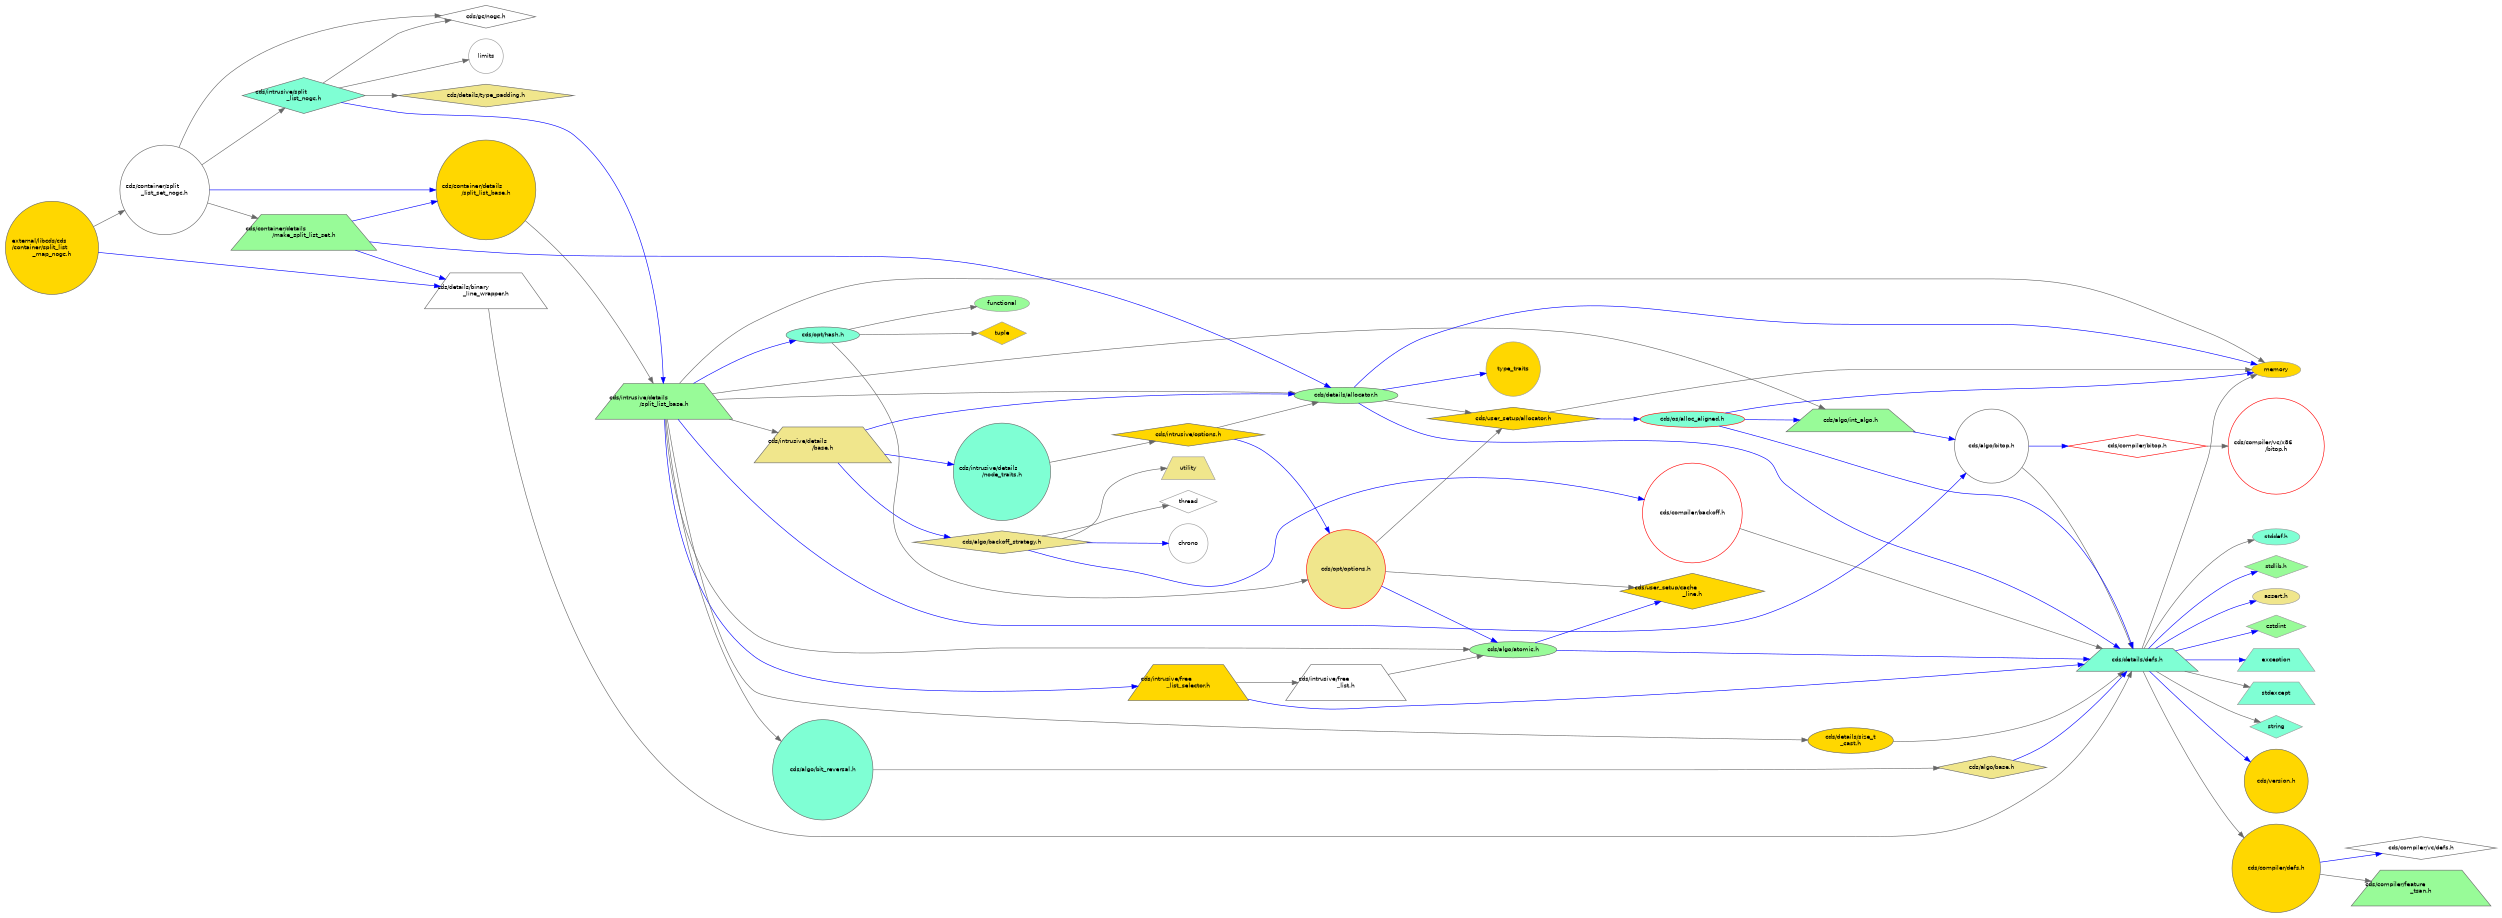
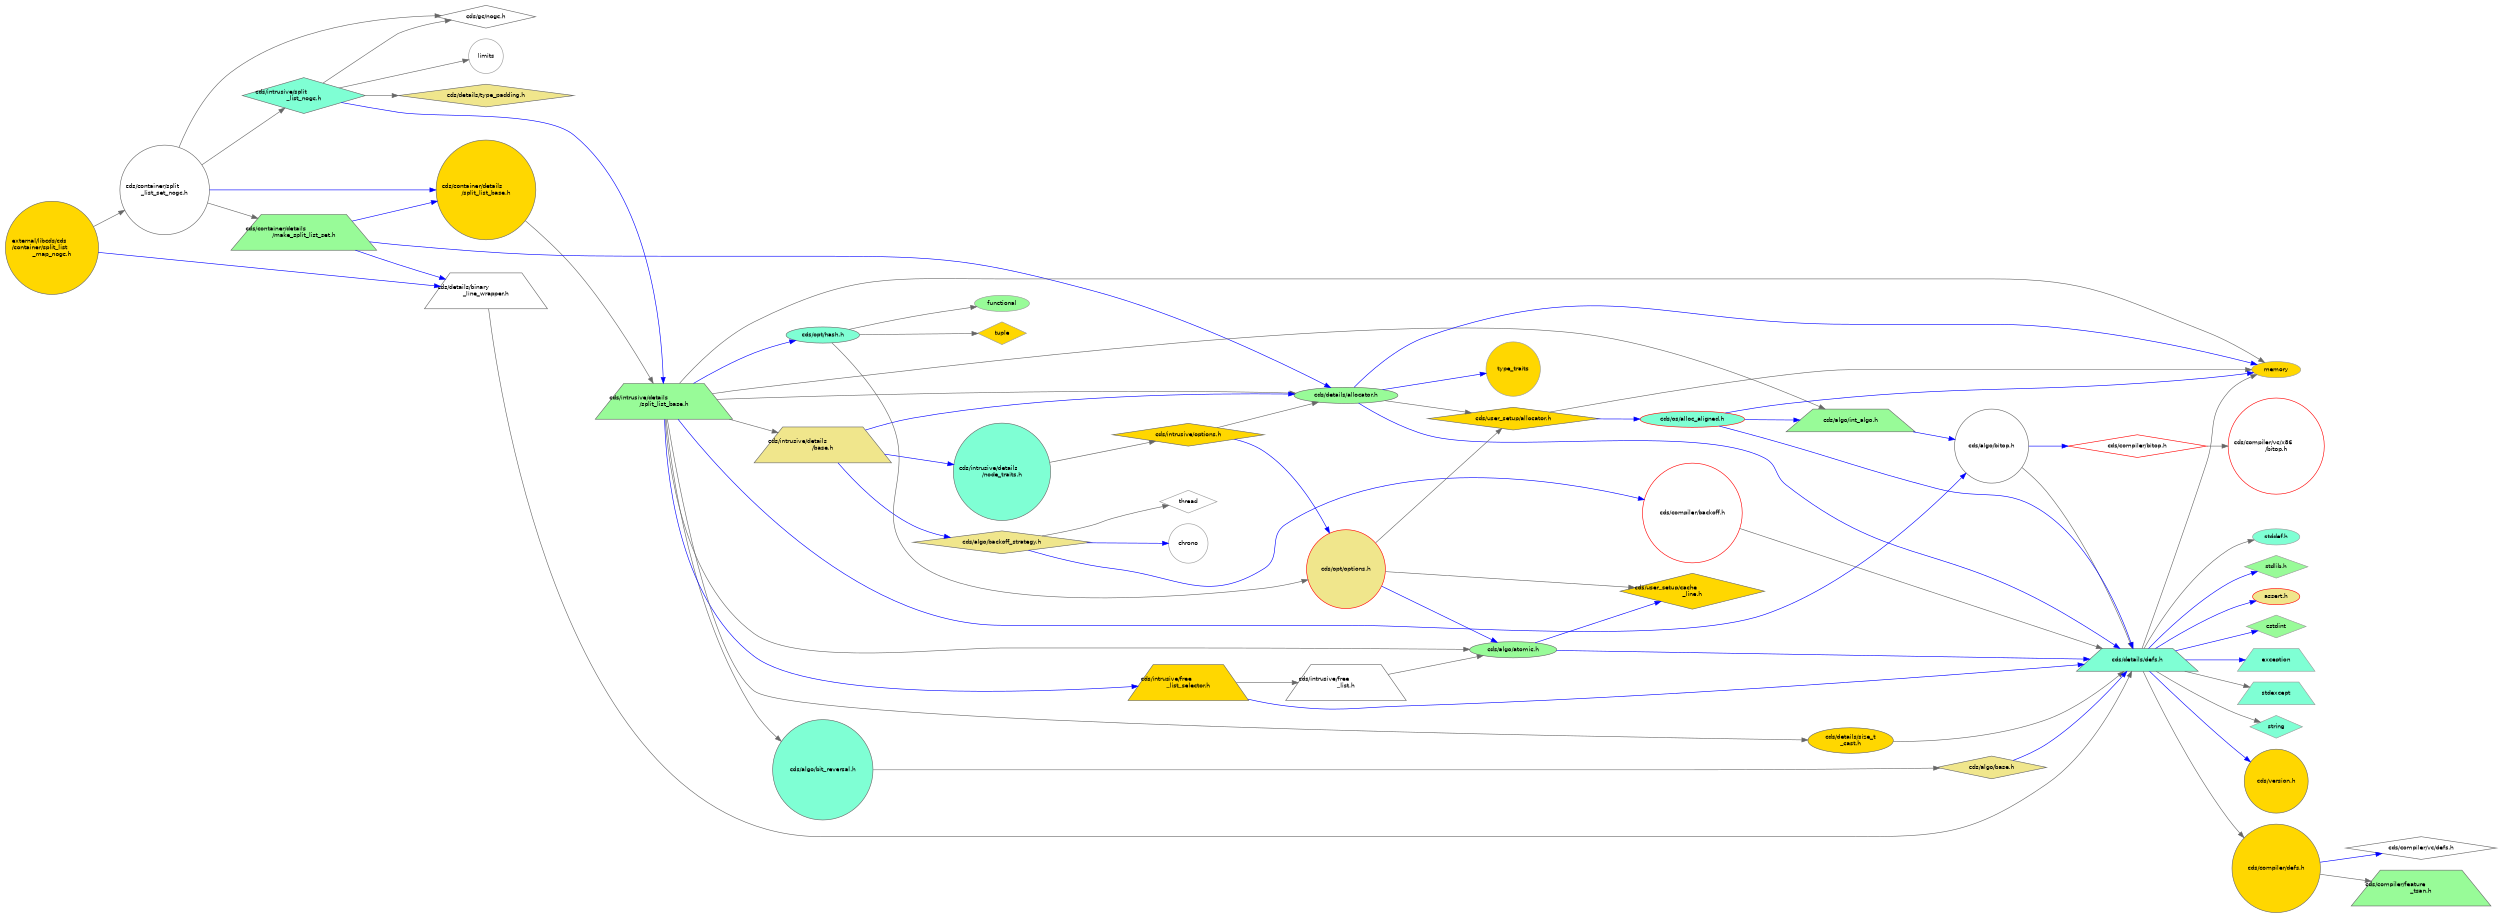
(1188, 468) -> none
(2276, 597) -> (2276, 597)
